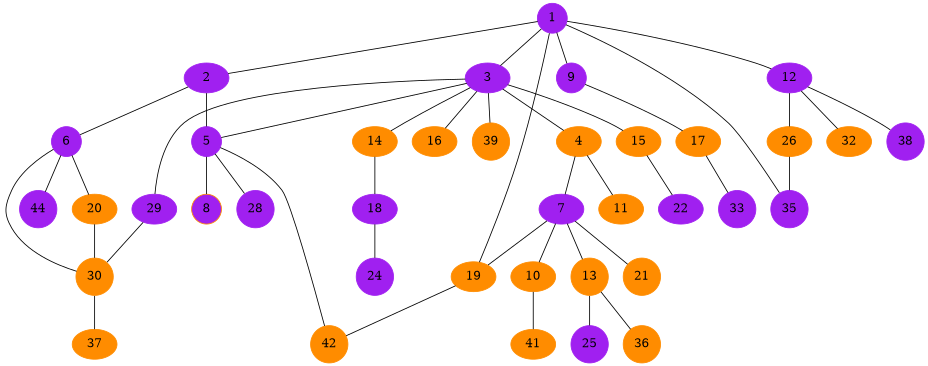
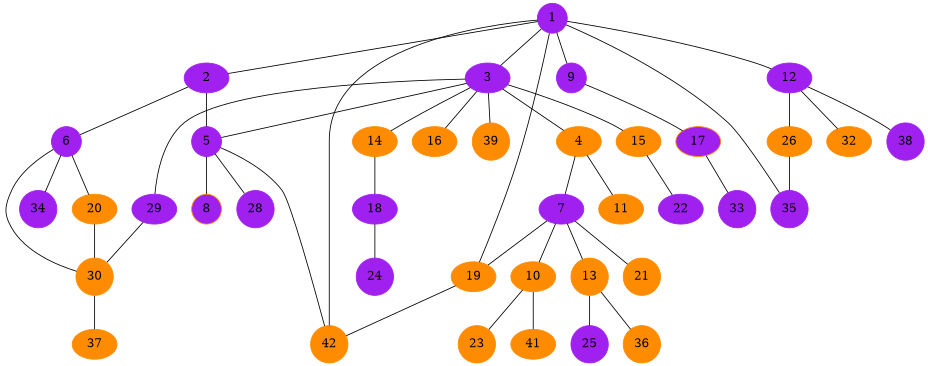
none -> (339, 104)
(698, 142) -> (698, 142)
(38, 209) -> (38, 209)
none -> (477, 344)
